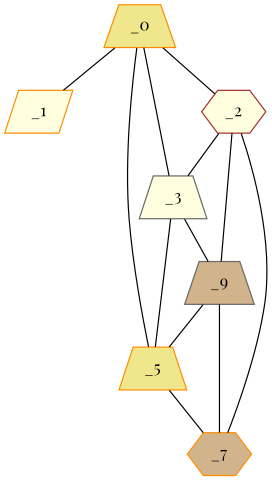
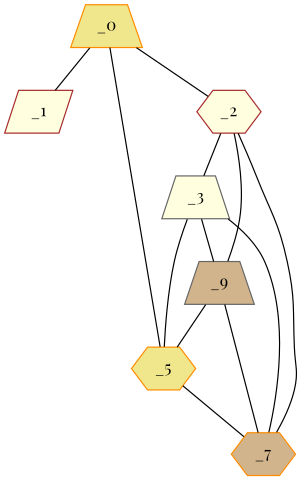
(39, 112) -> (39, 112)
(156, 112) -> (278, 318)
(153, 369) -> (164, 369)
